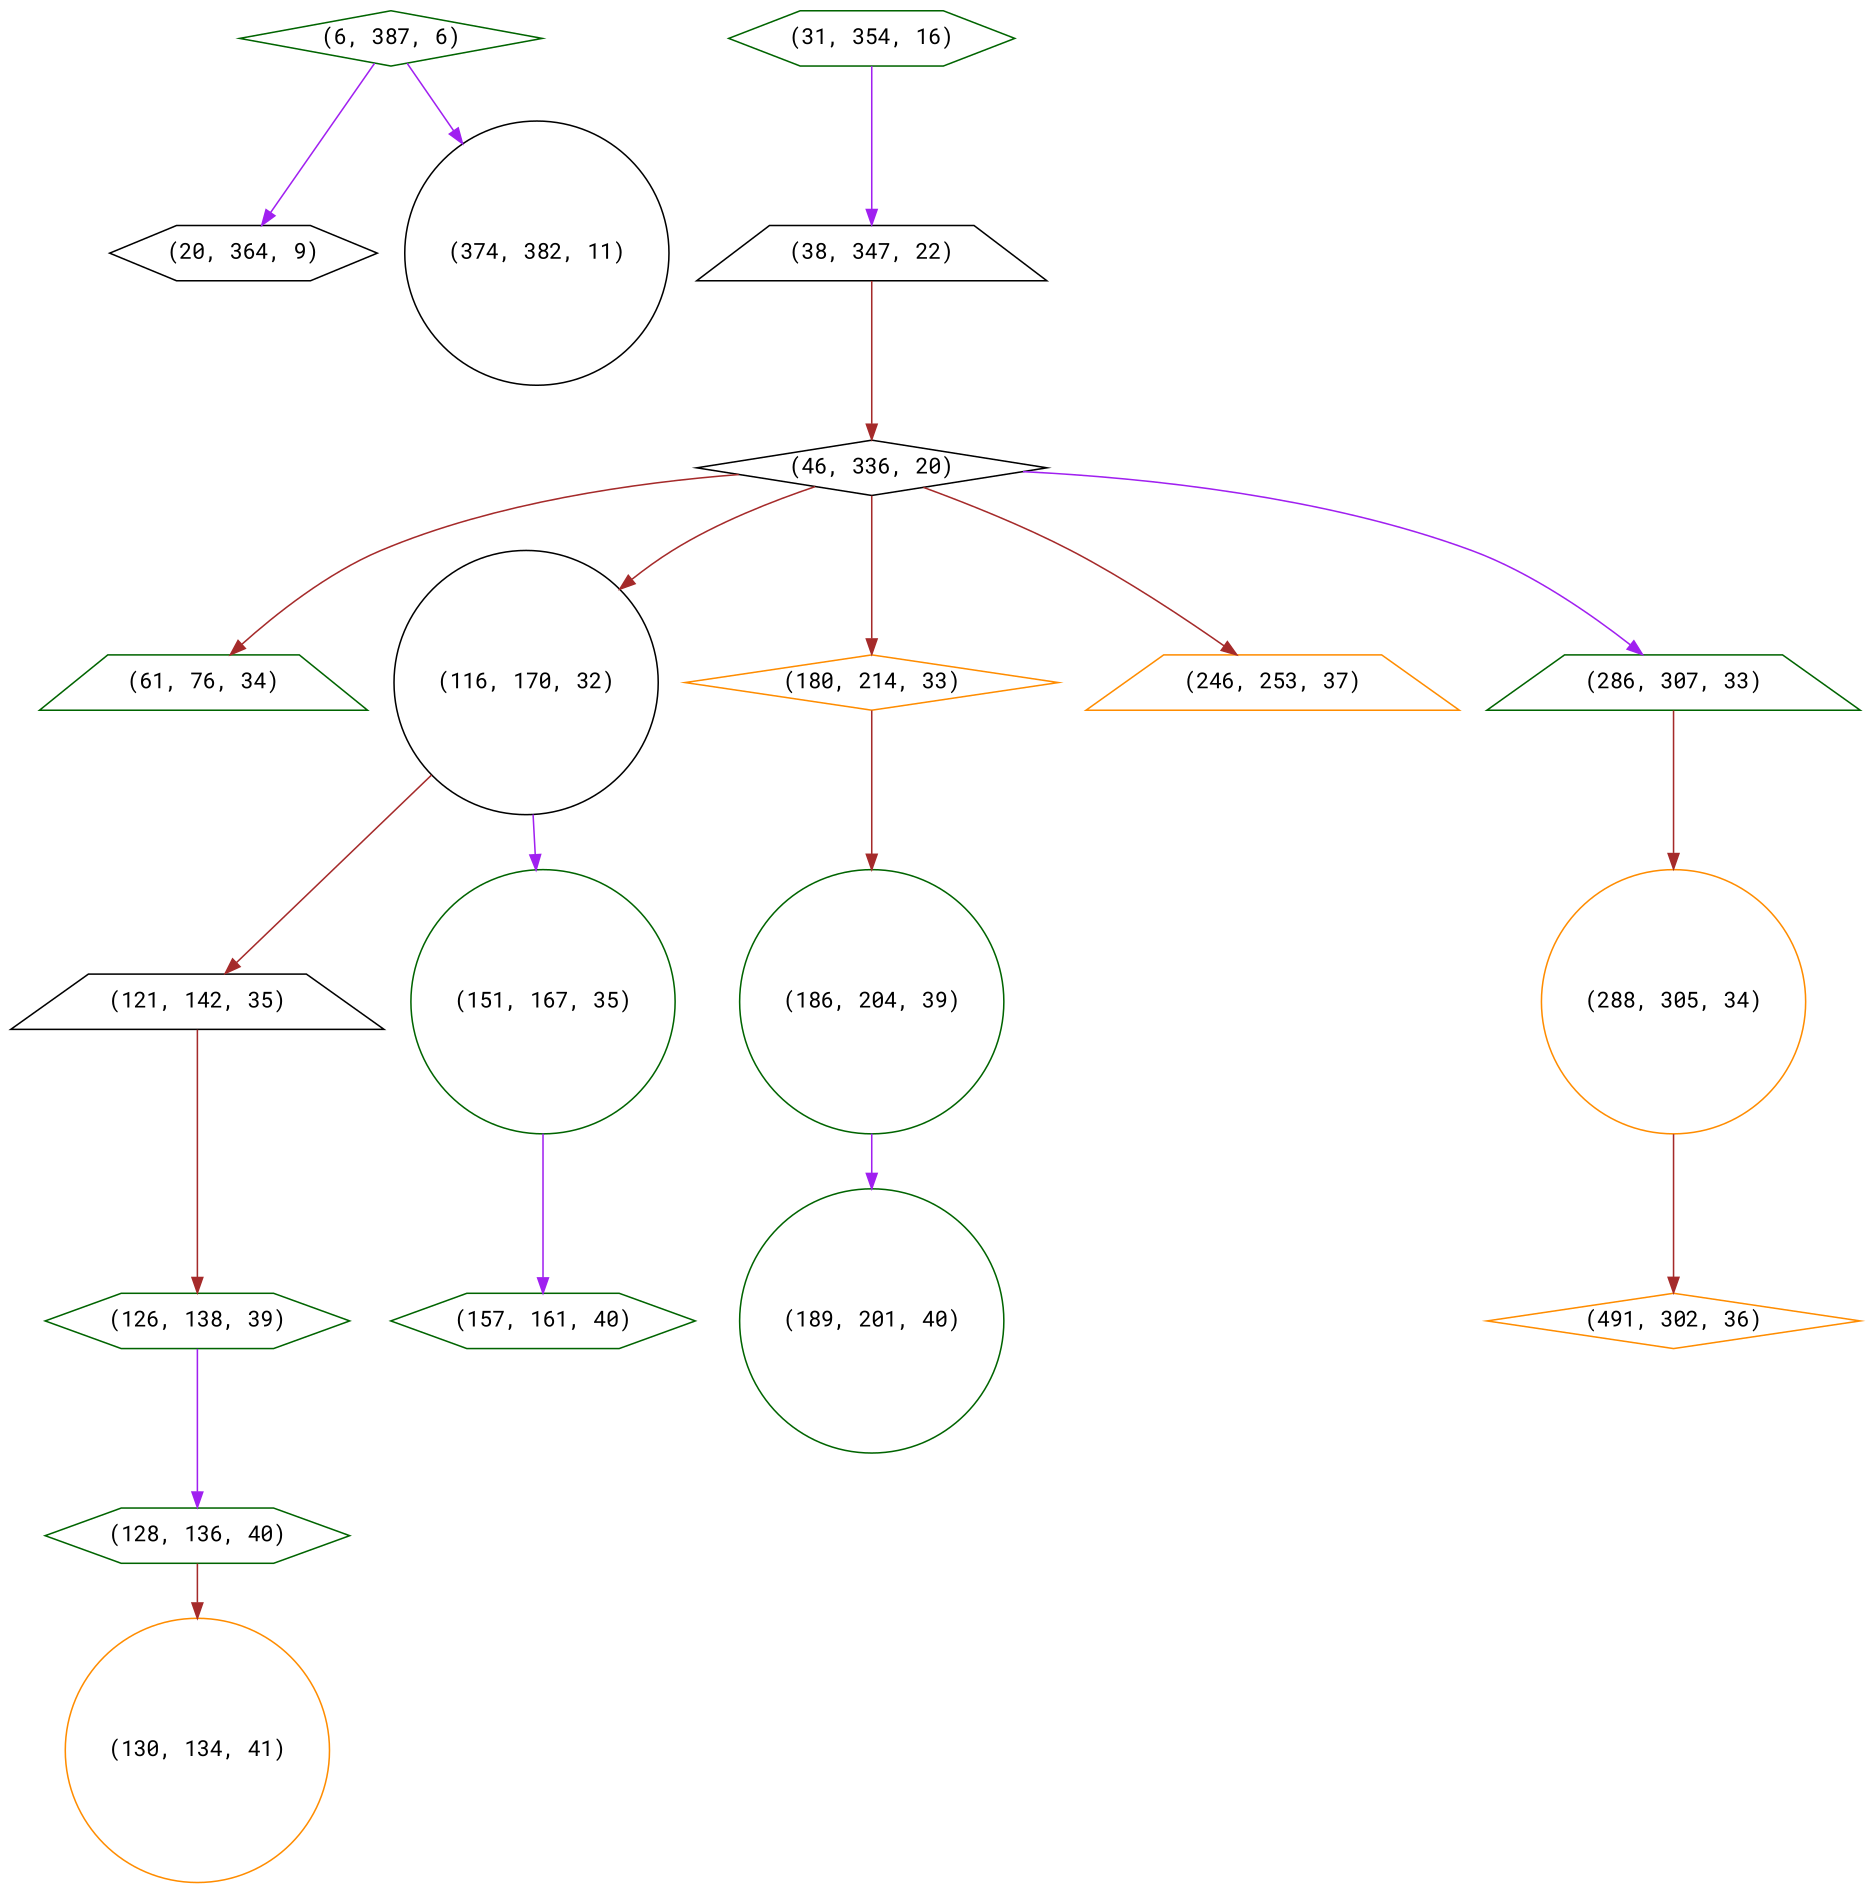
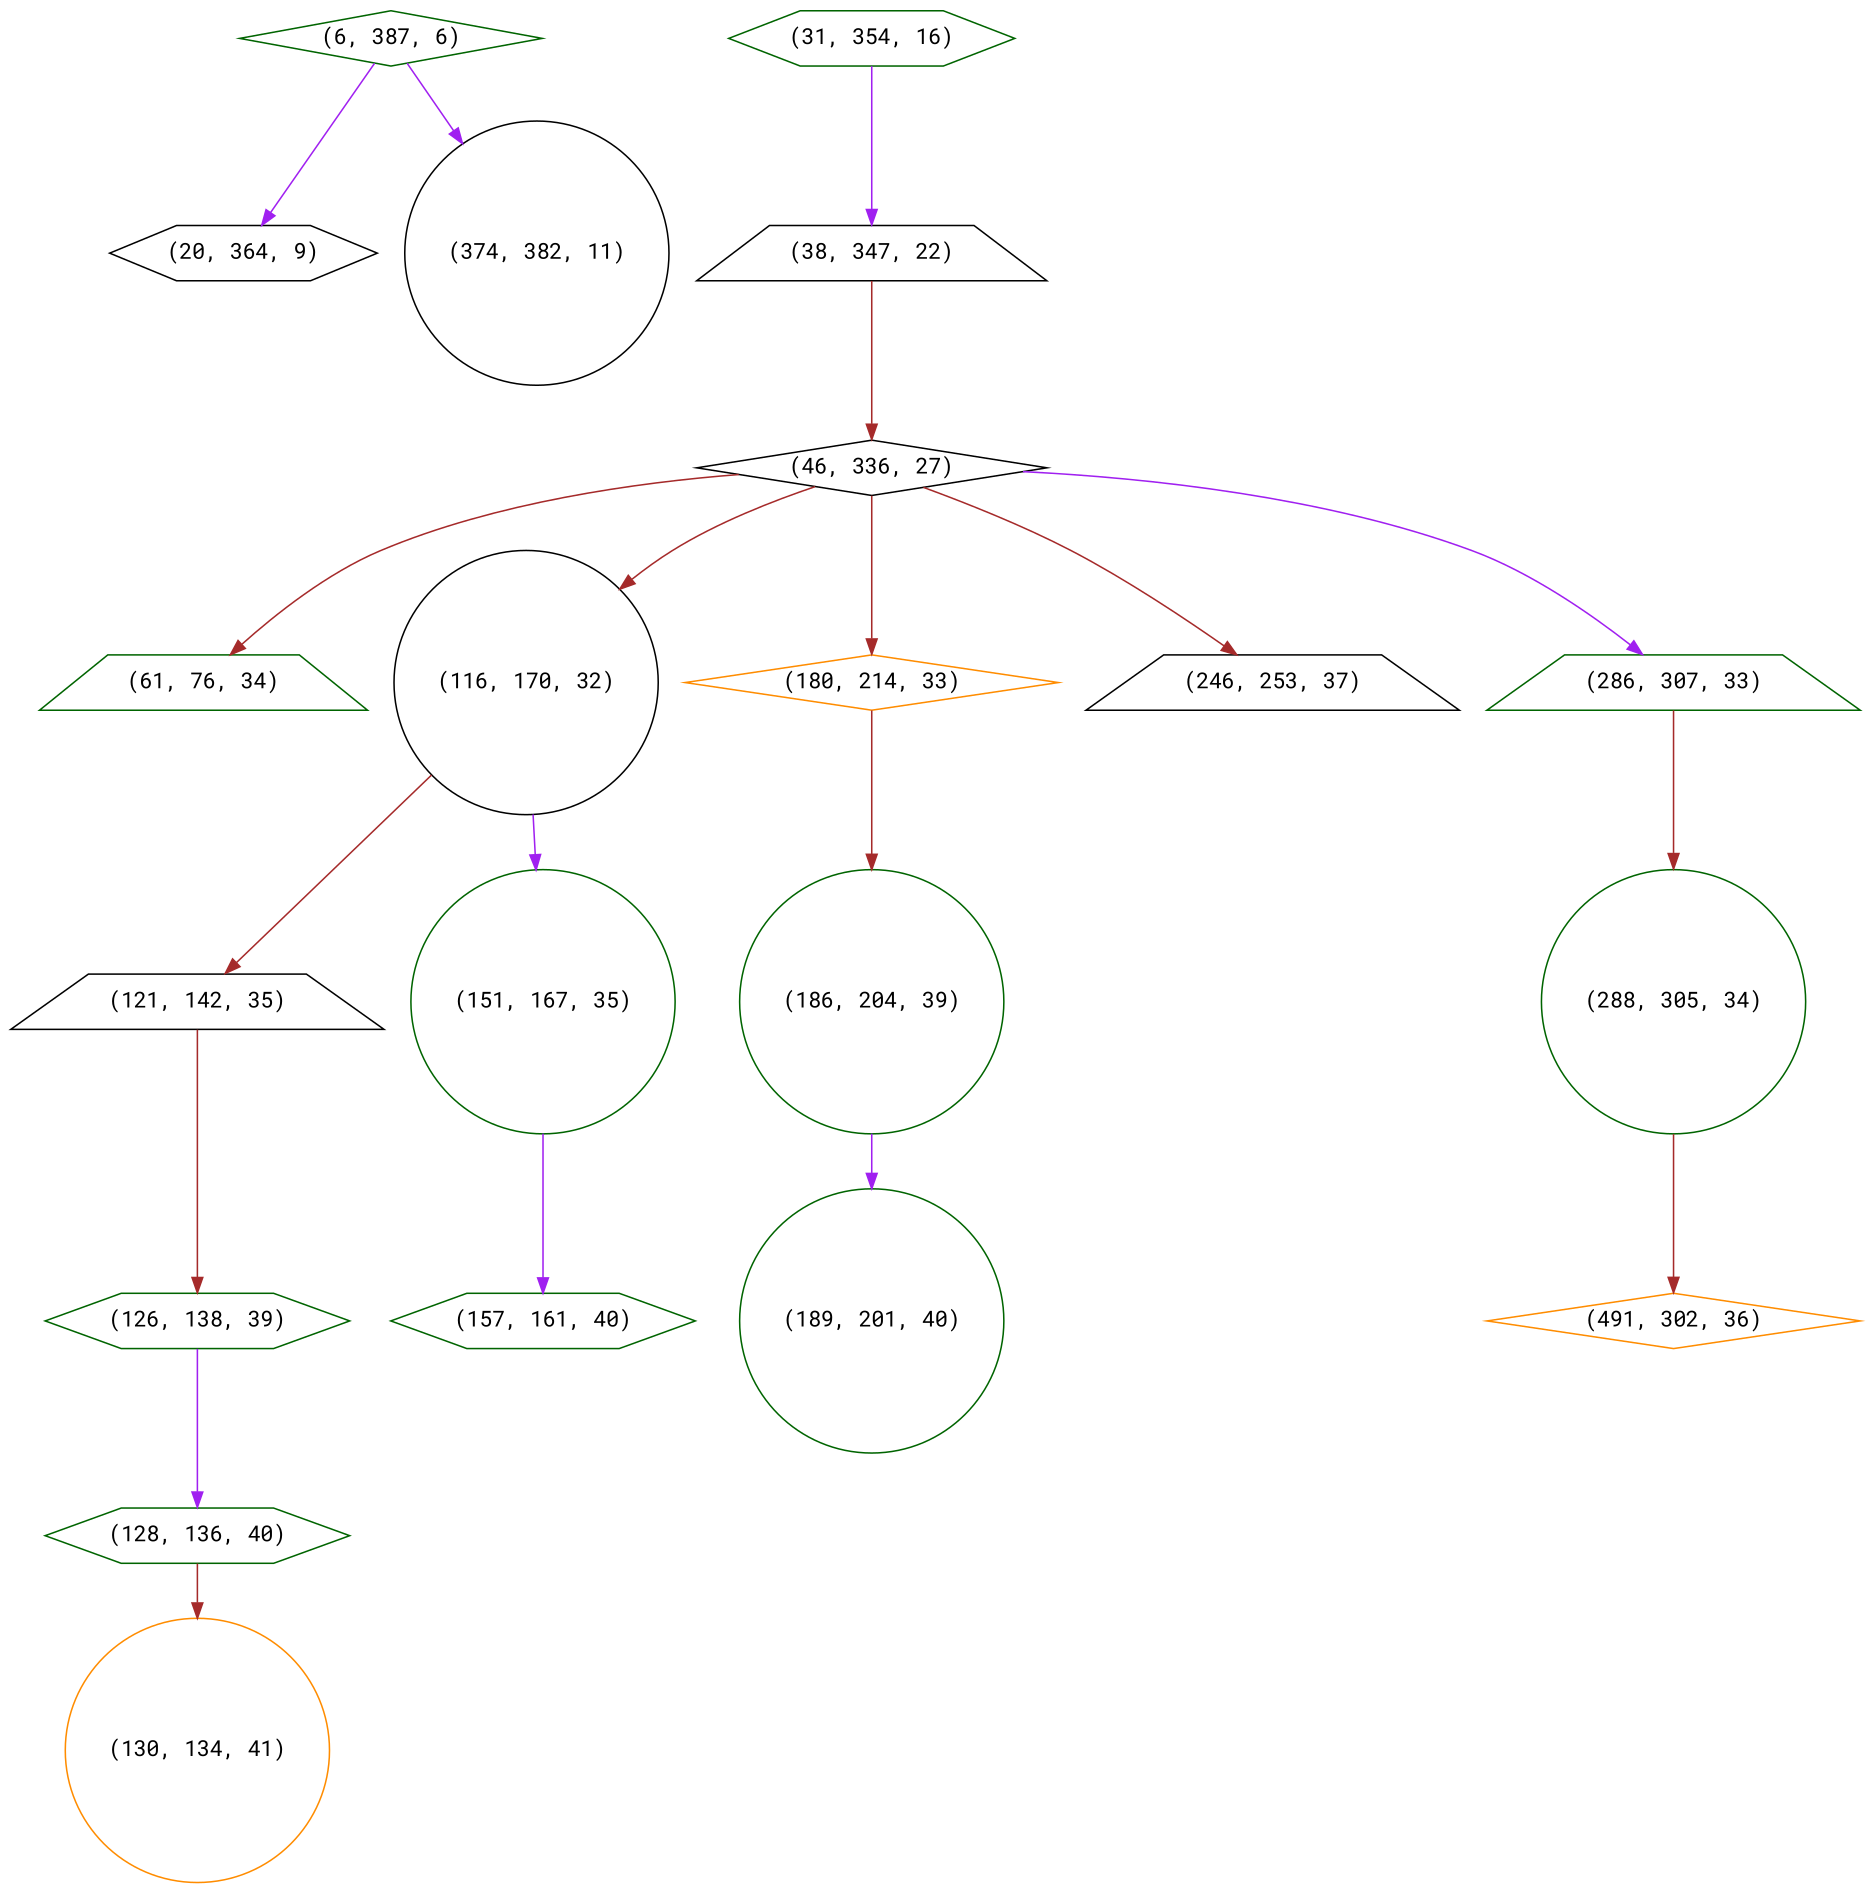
(872, 468) -> (872, 468)
(1273, 683) -> (1273, 683)
(1674, 1002) -> (1674, 1002)
